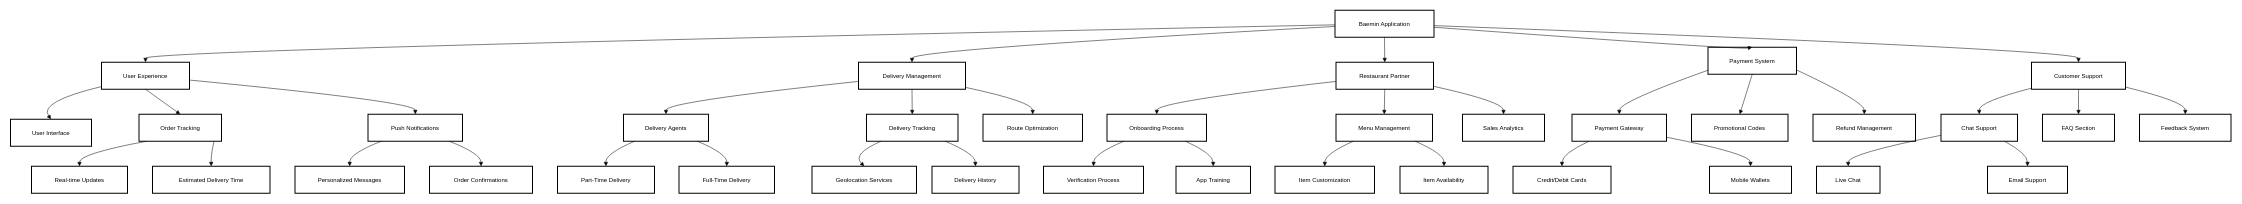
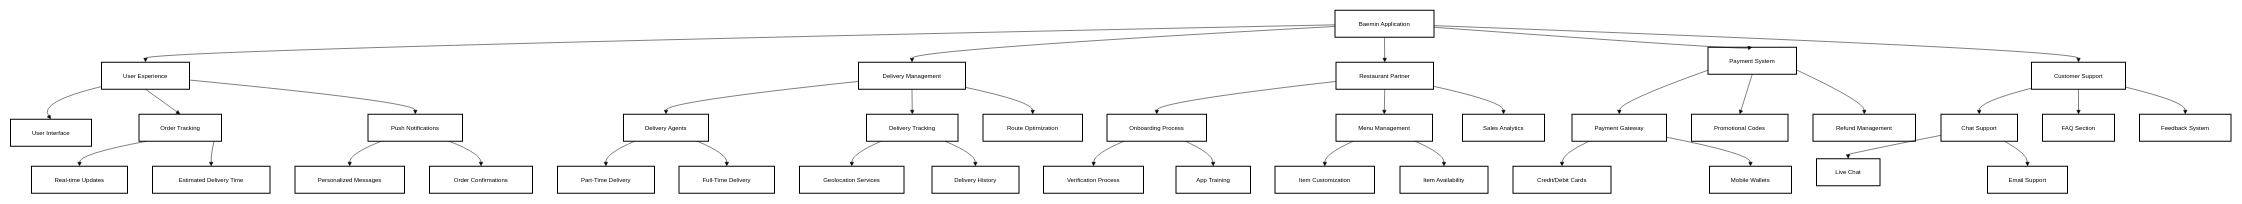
(864, 180) -> (852, 180)
(1848, 180) -> (1848, 172)
